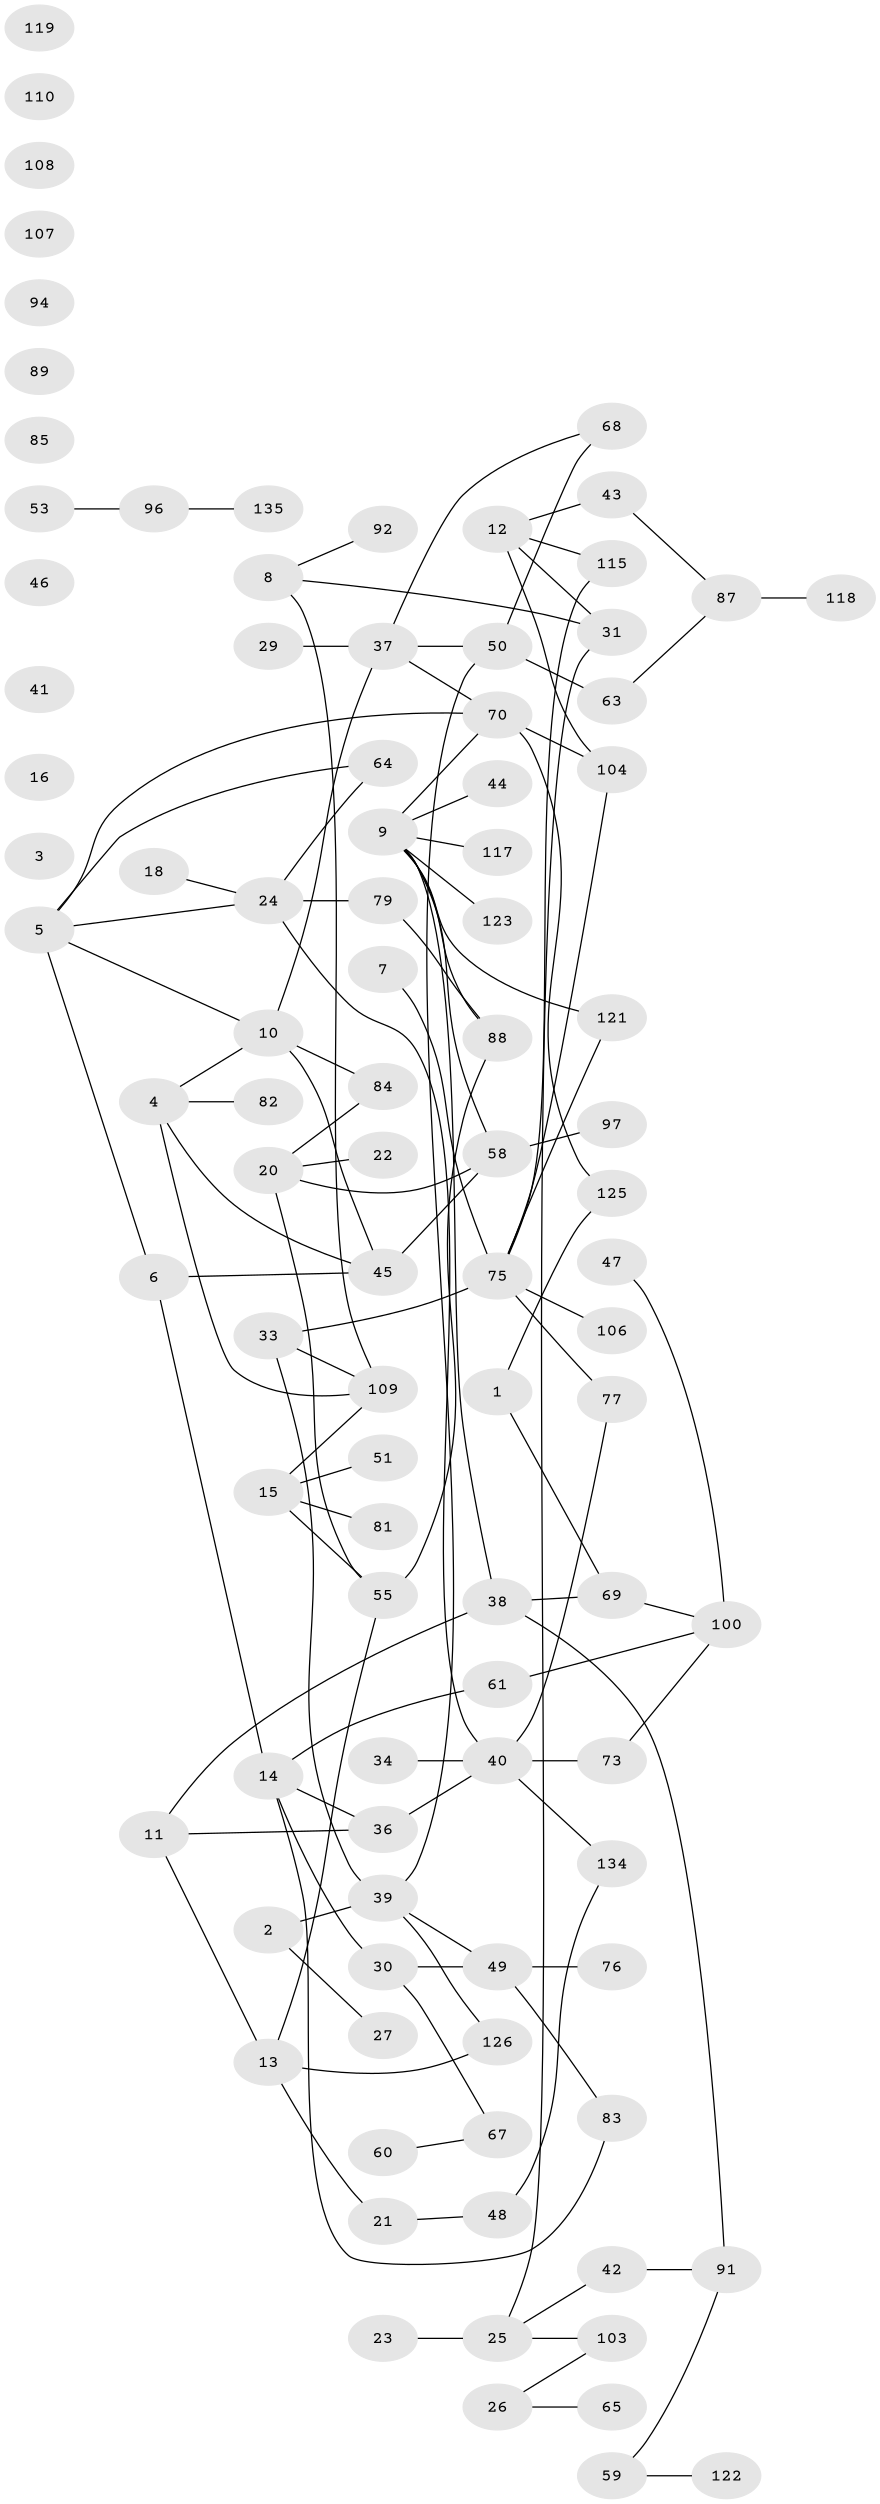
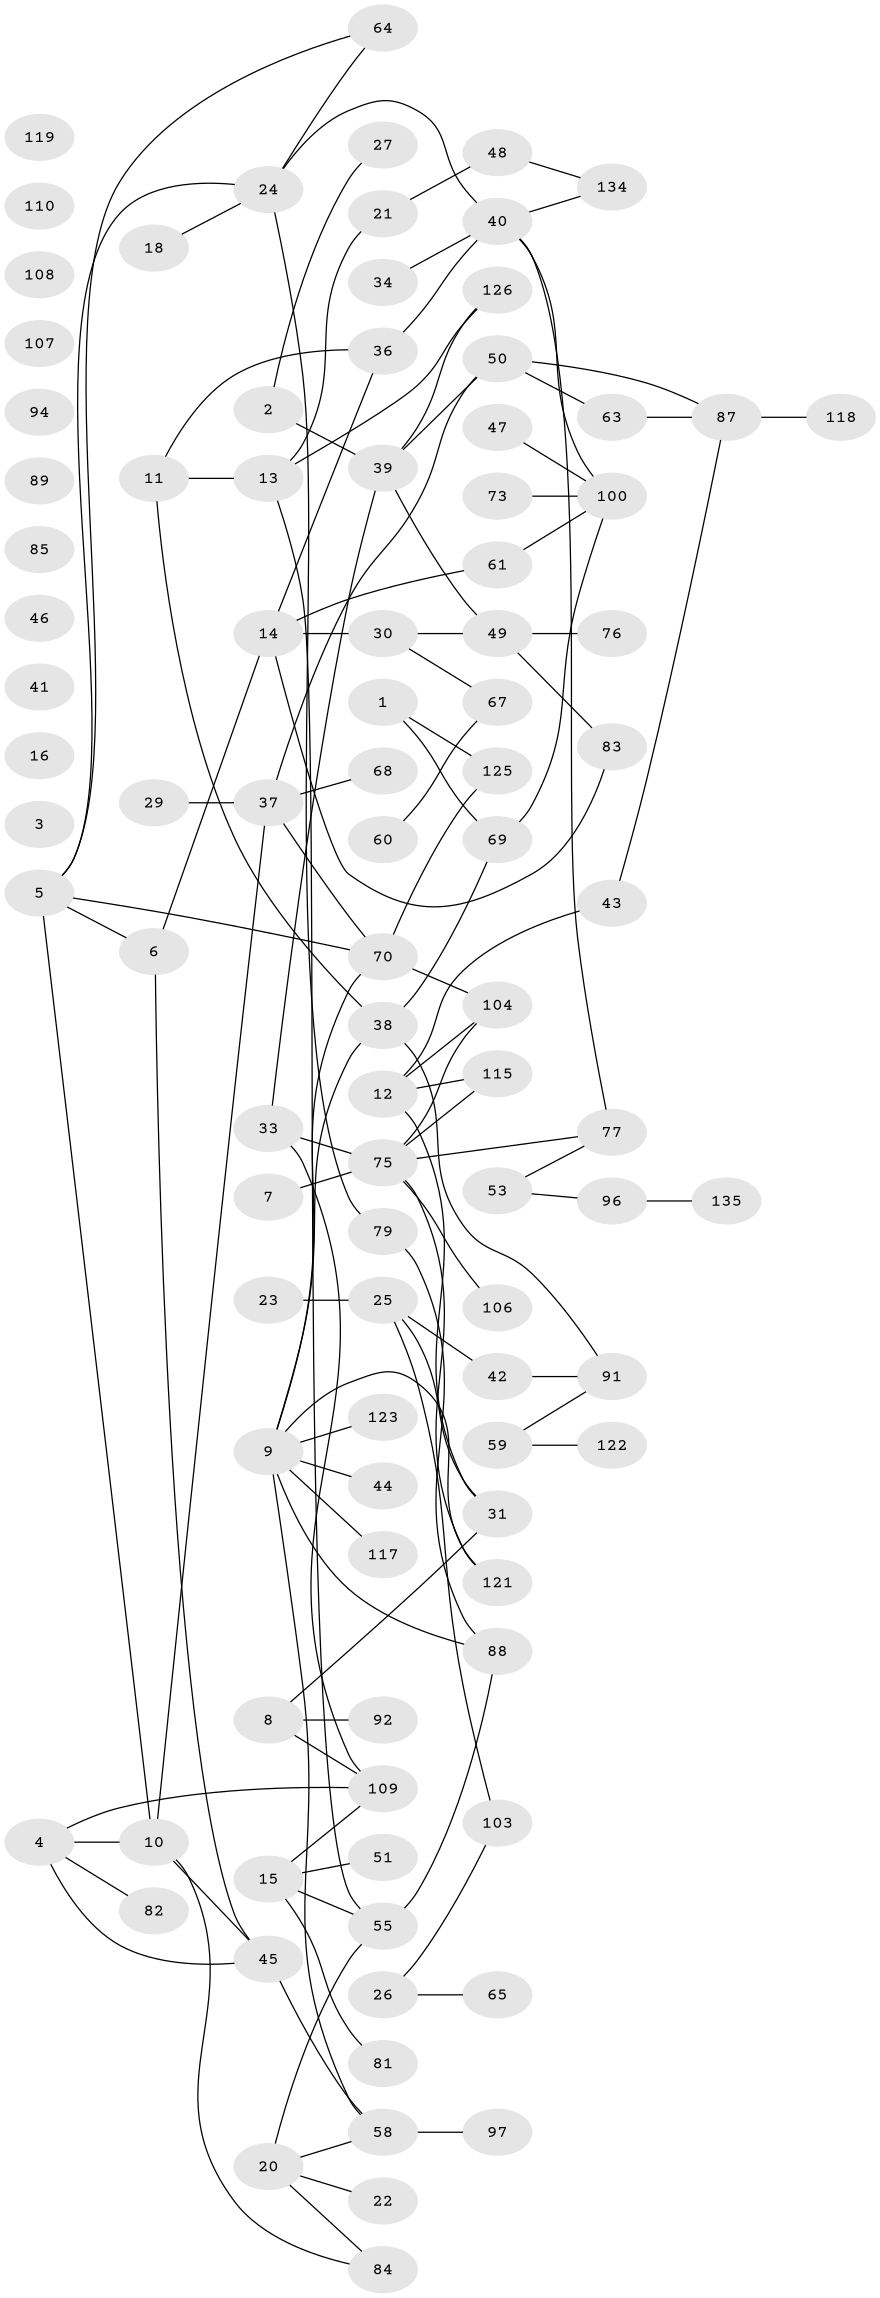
(545, 532) -> (617, 375)
none -> (555, 1161)
(555, 1761) -> (557, 357)
